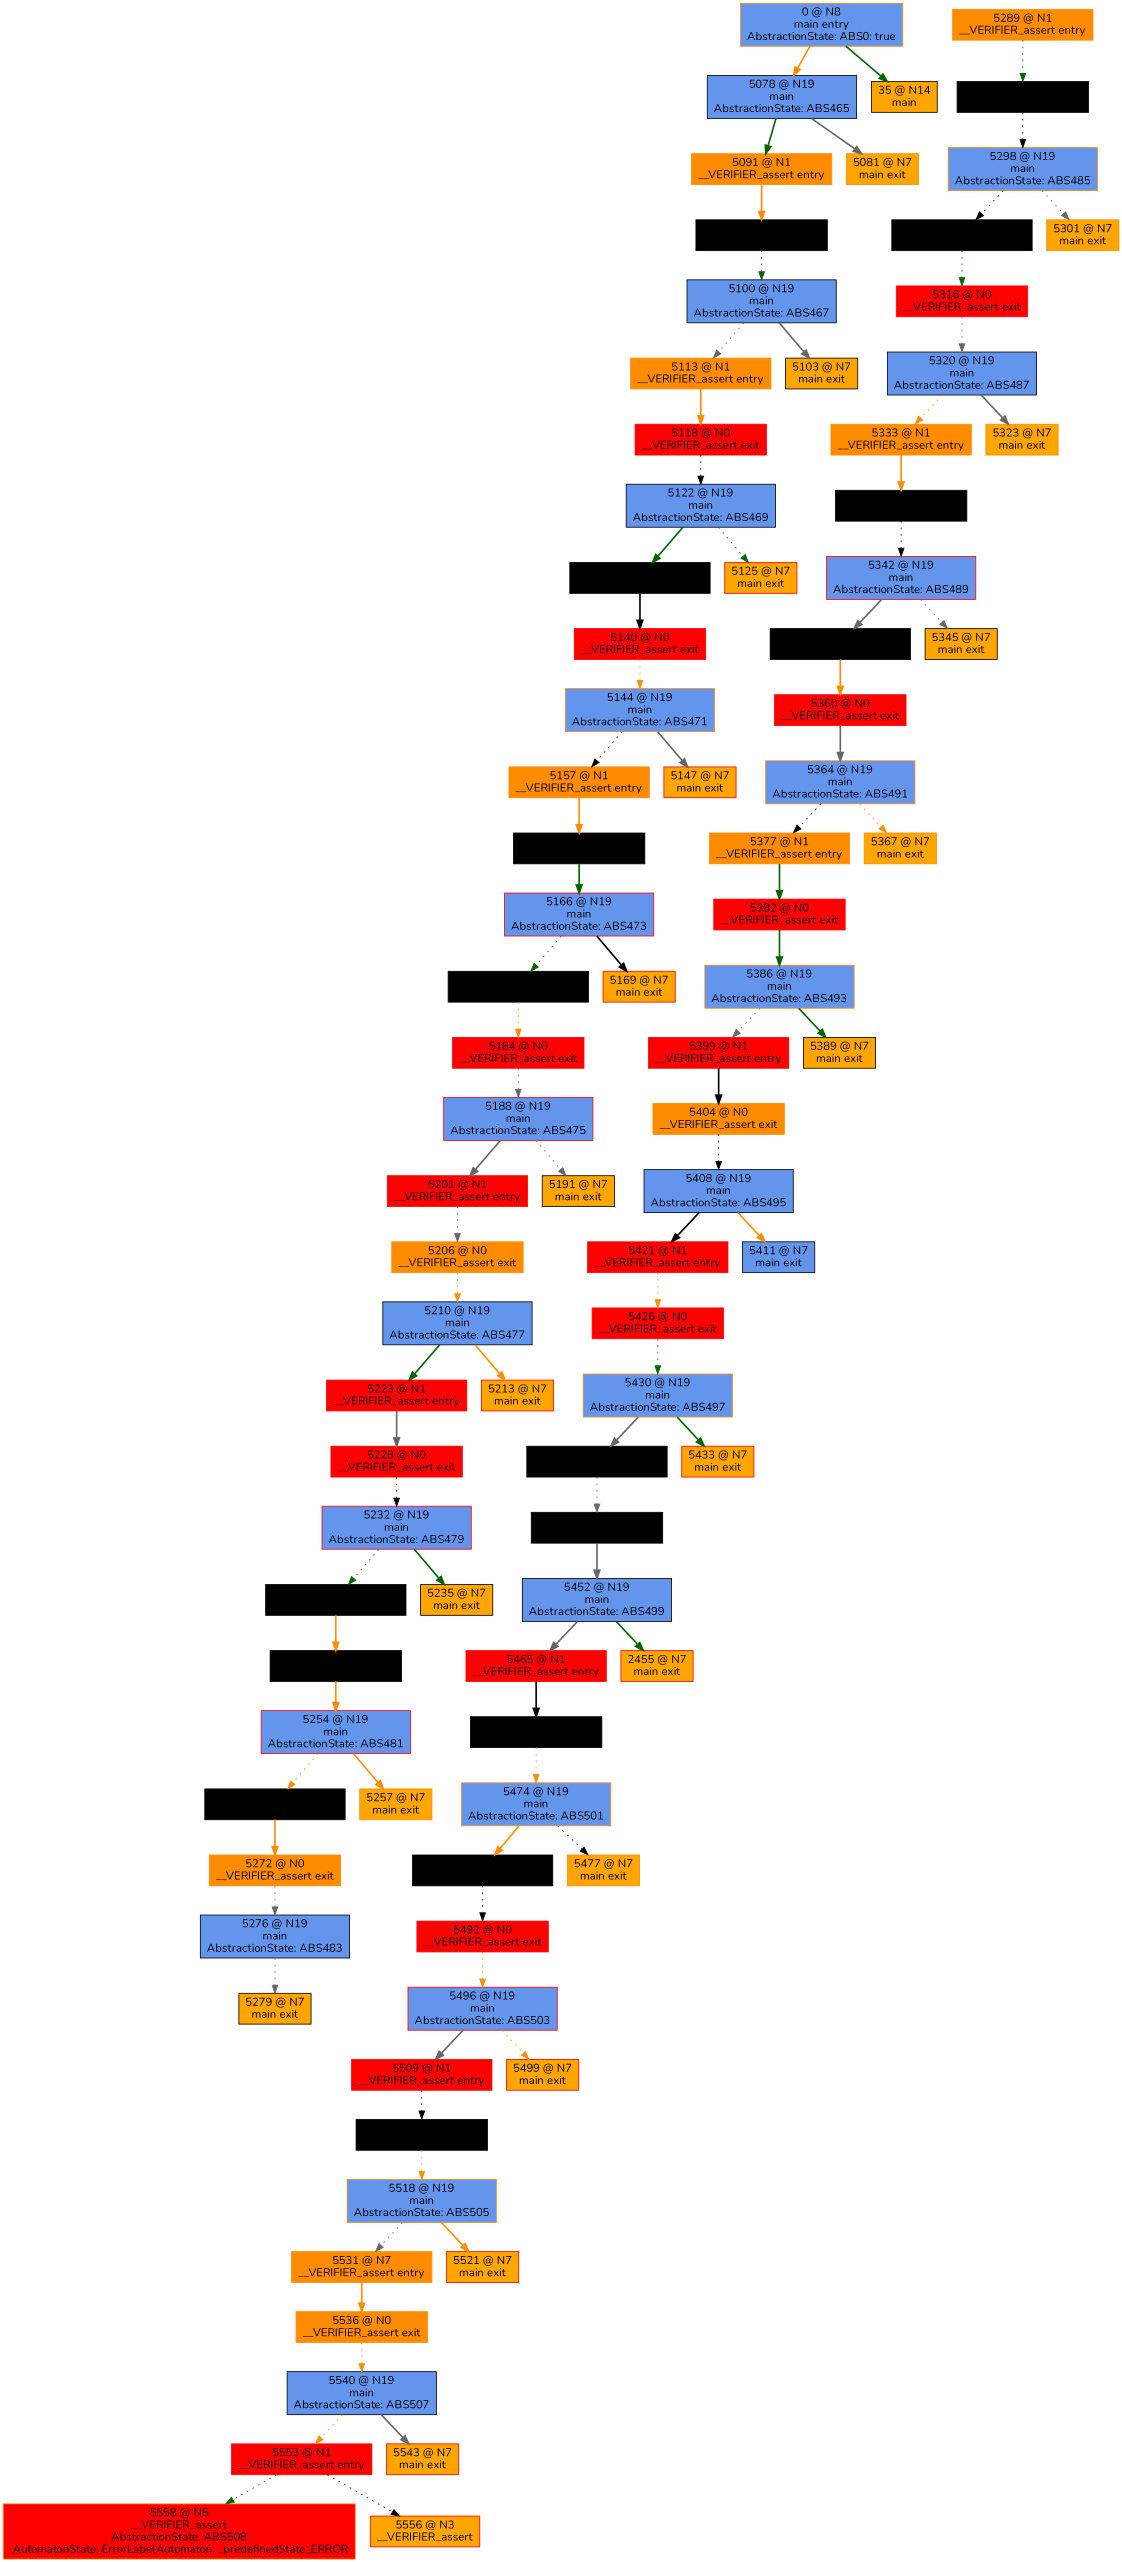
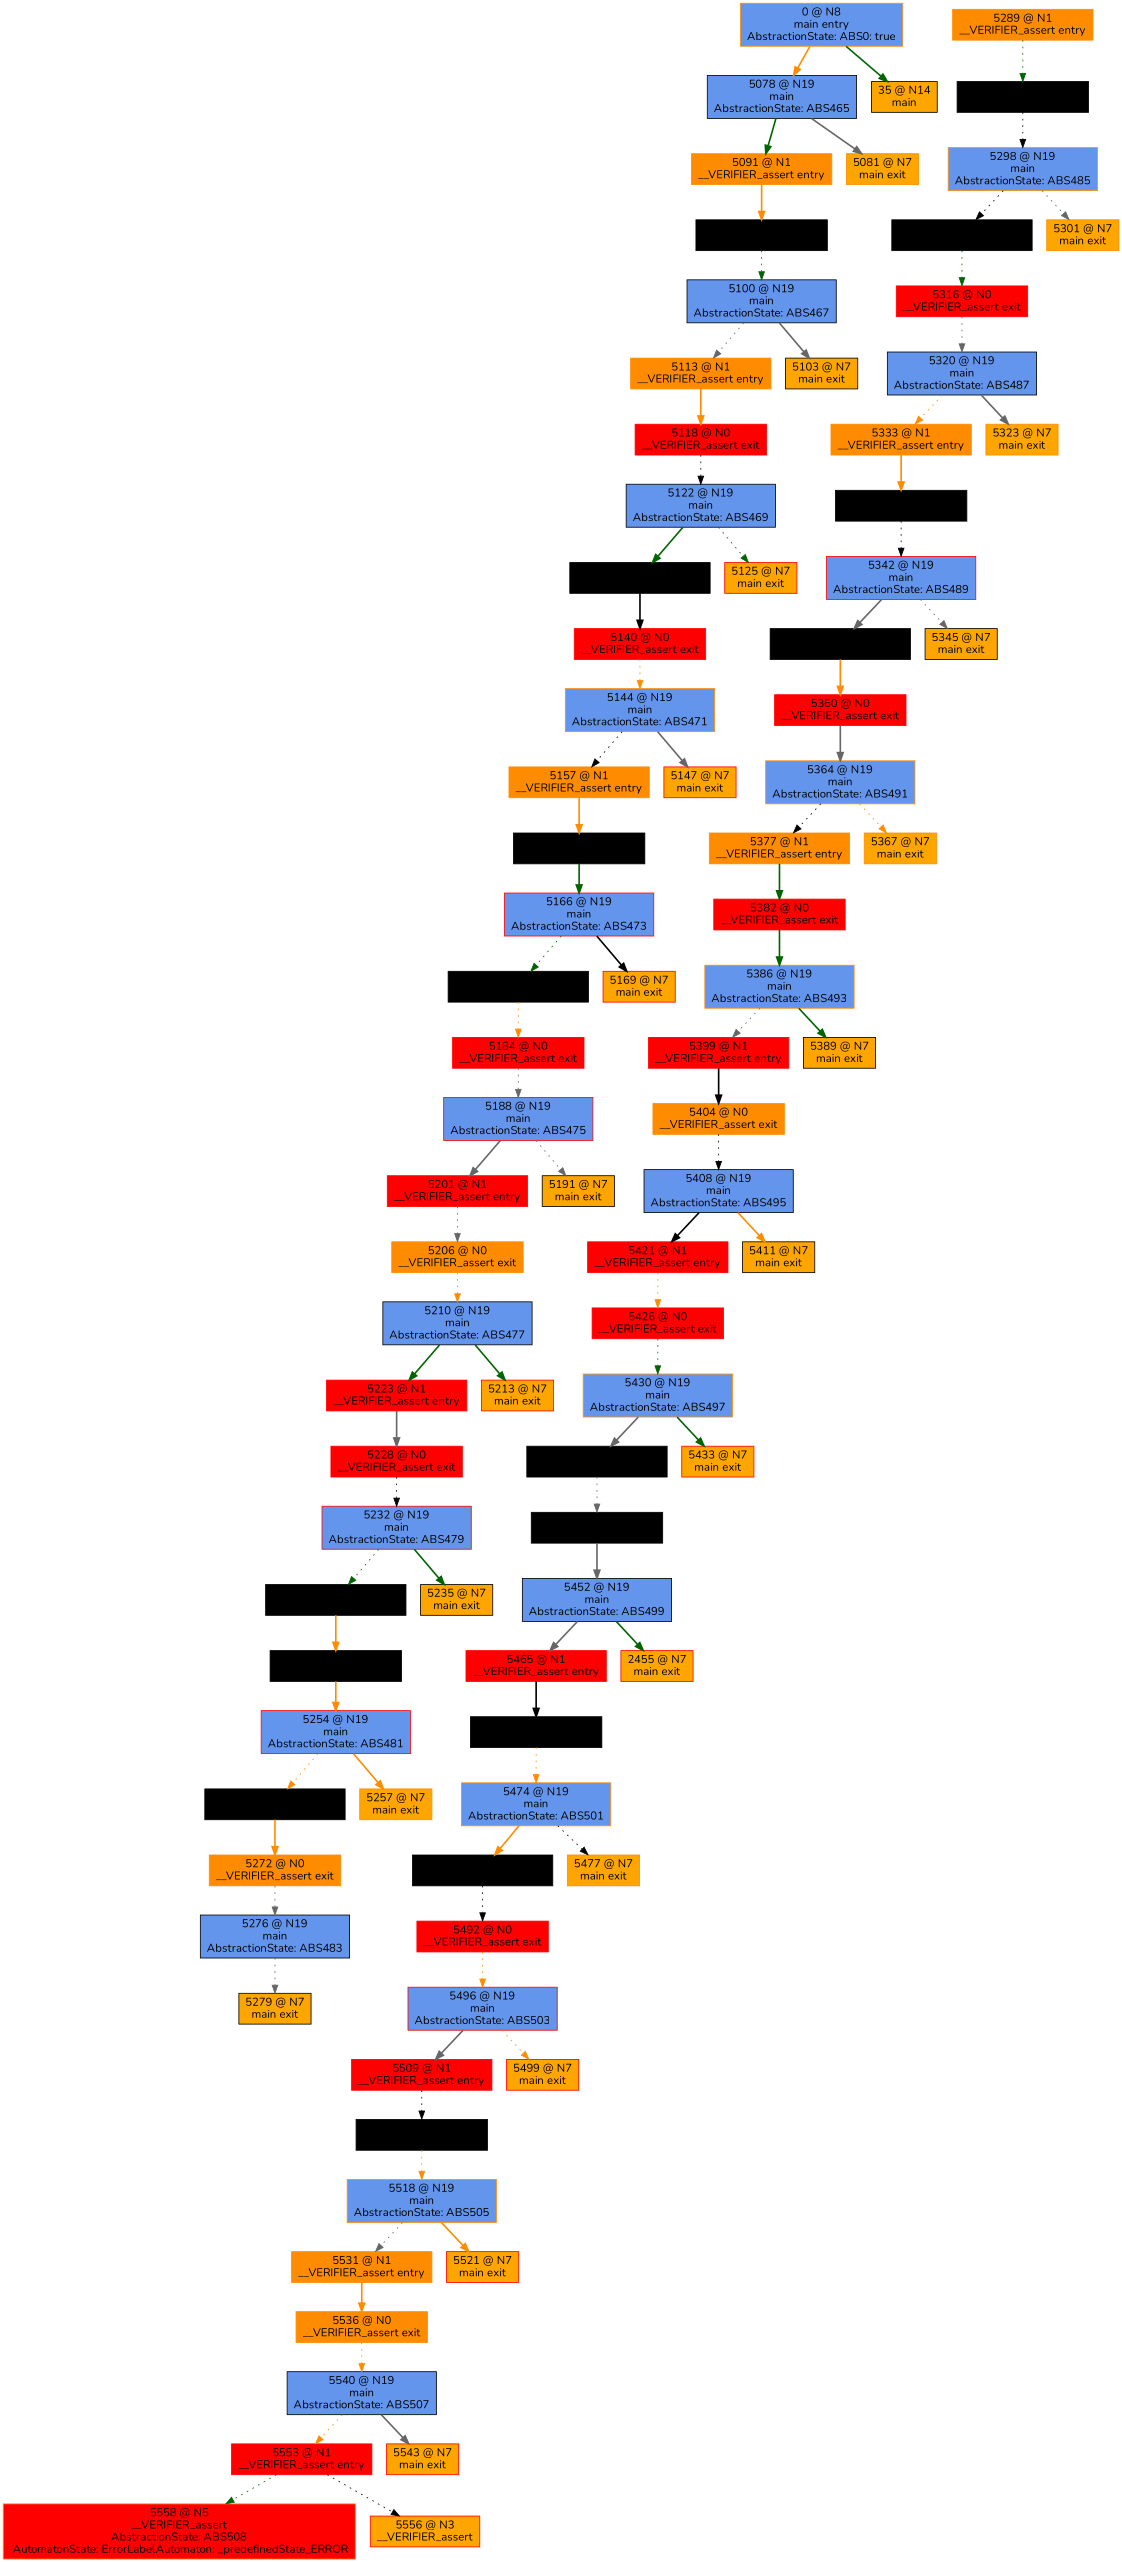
(779, 1257) -> (779, 1257)
(487, 1359) -> (487, 1359)
(362, 2267) -> (362, 2267)
